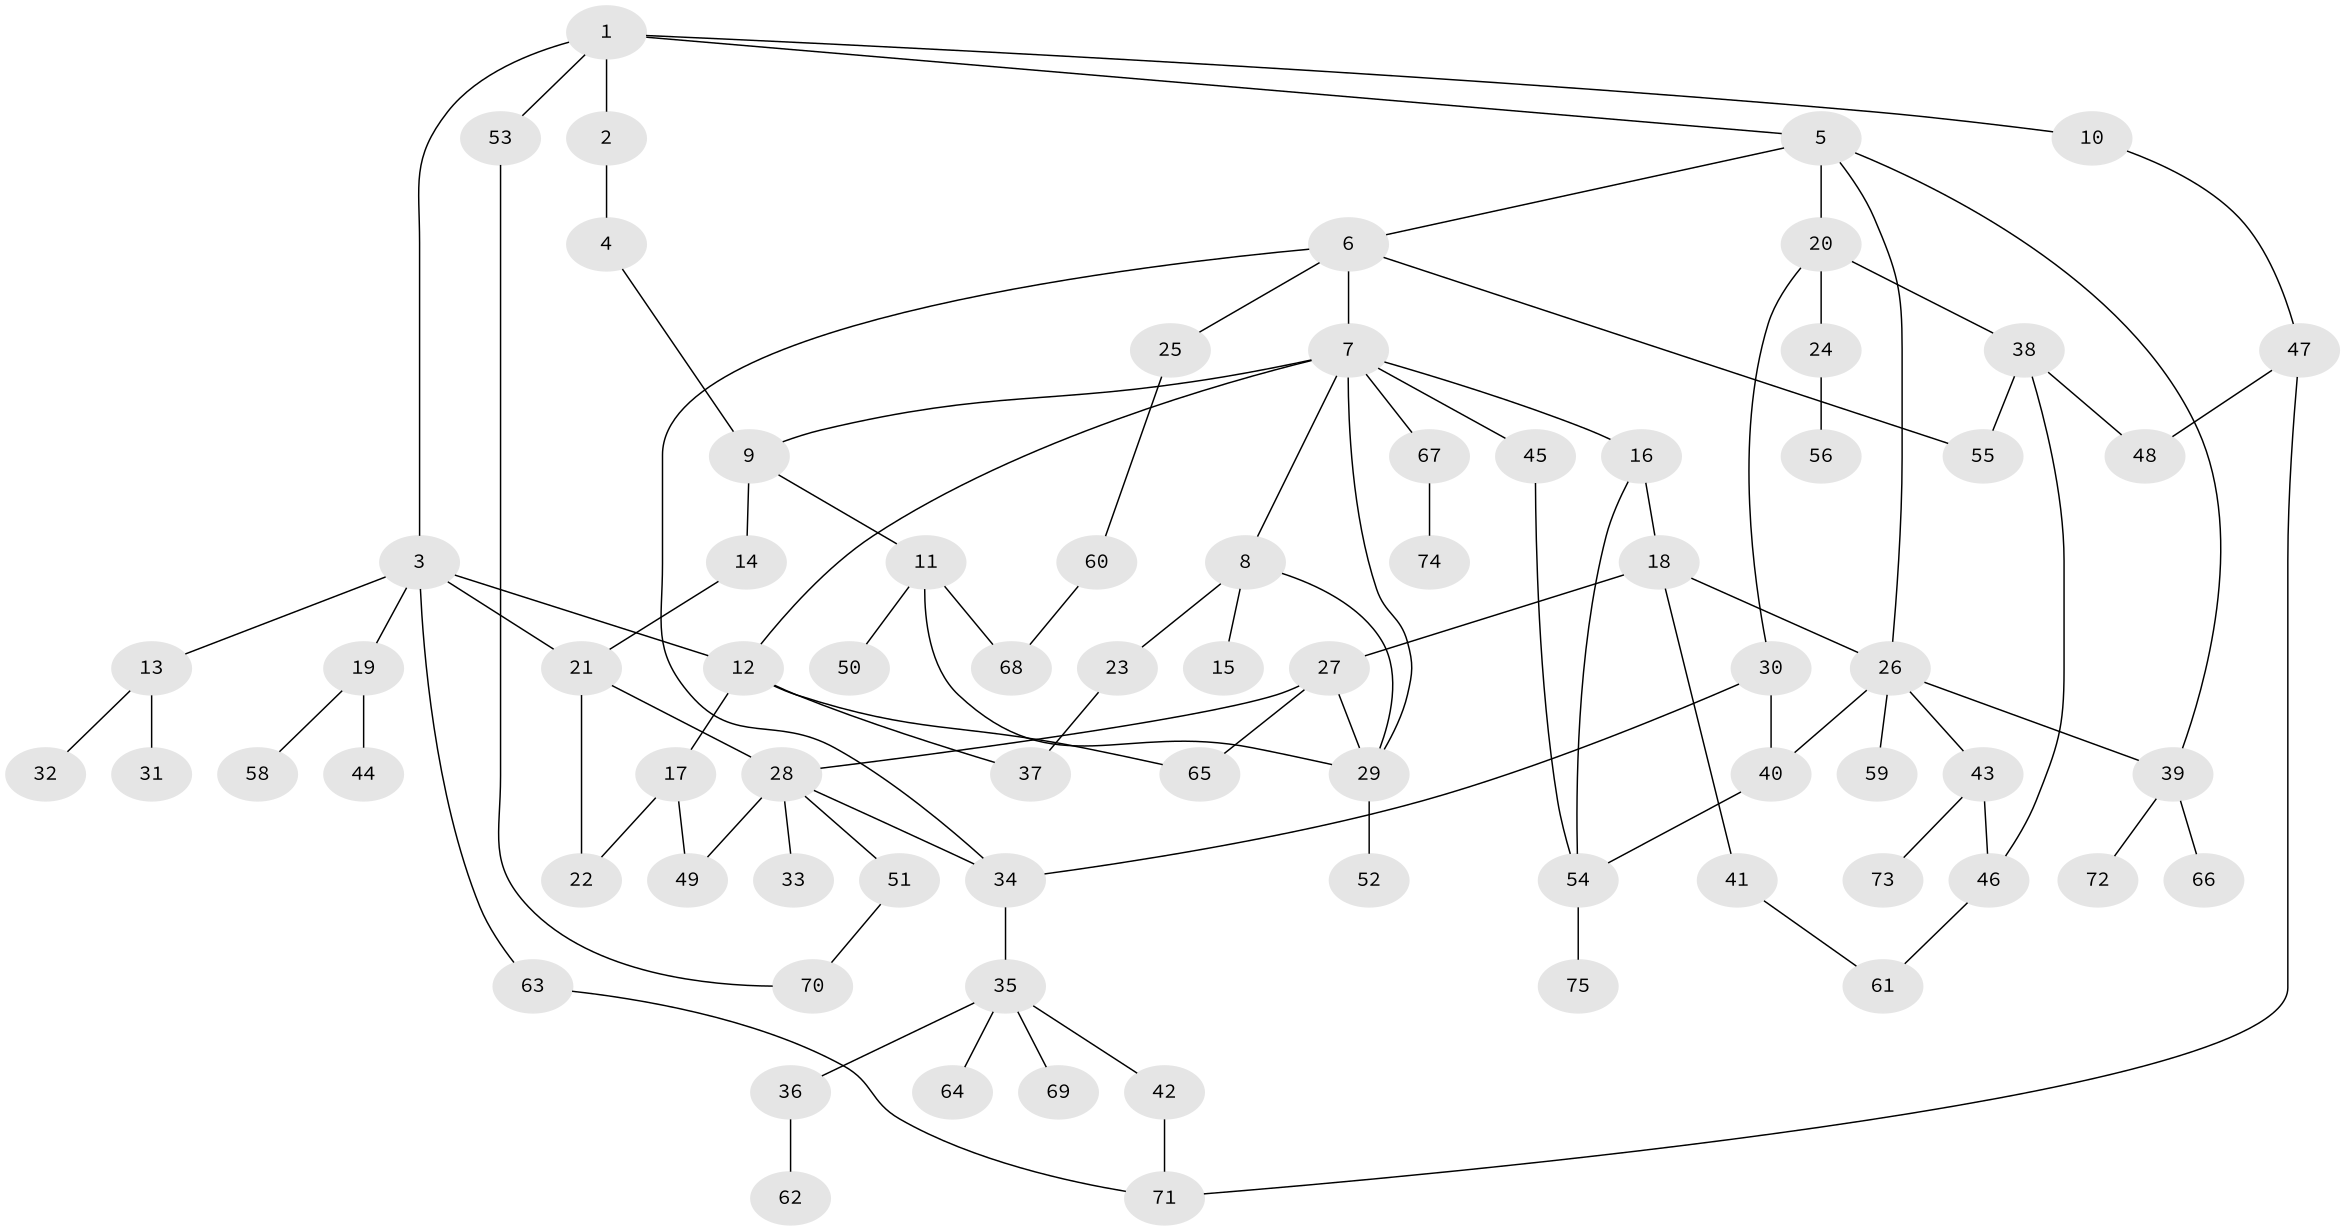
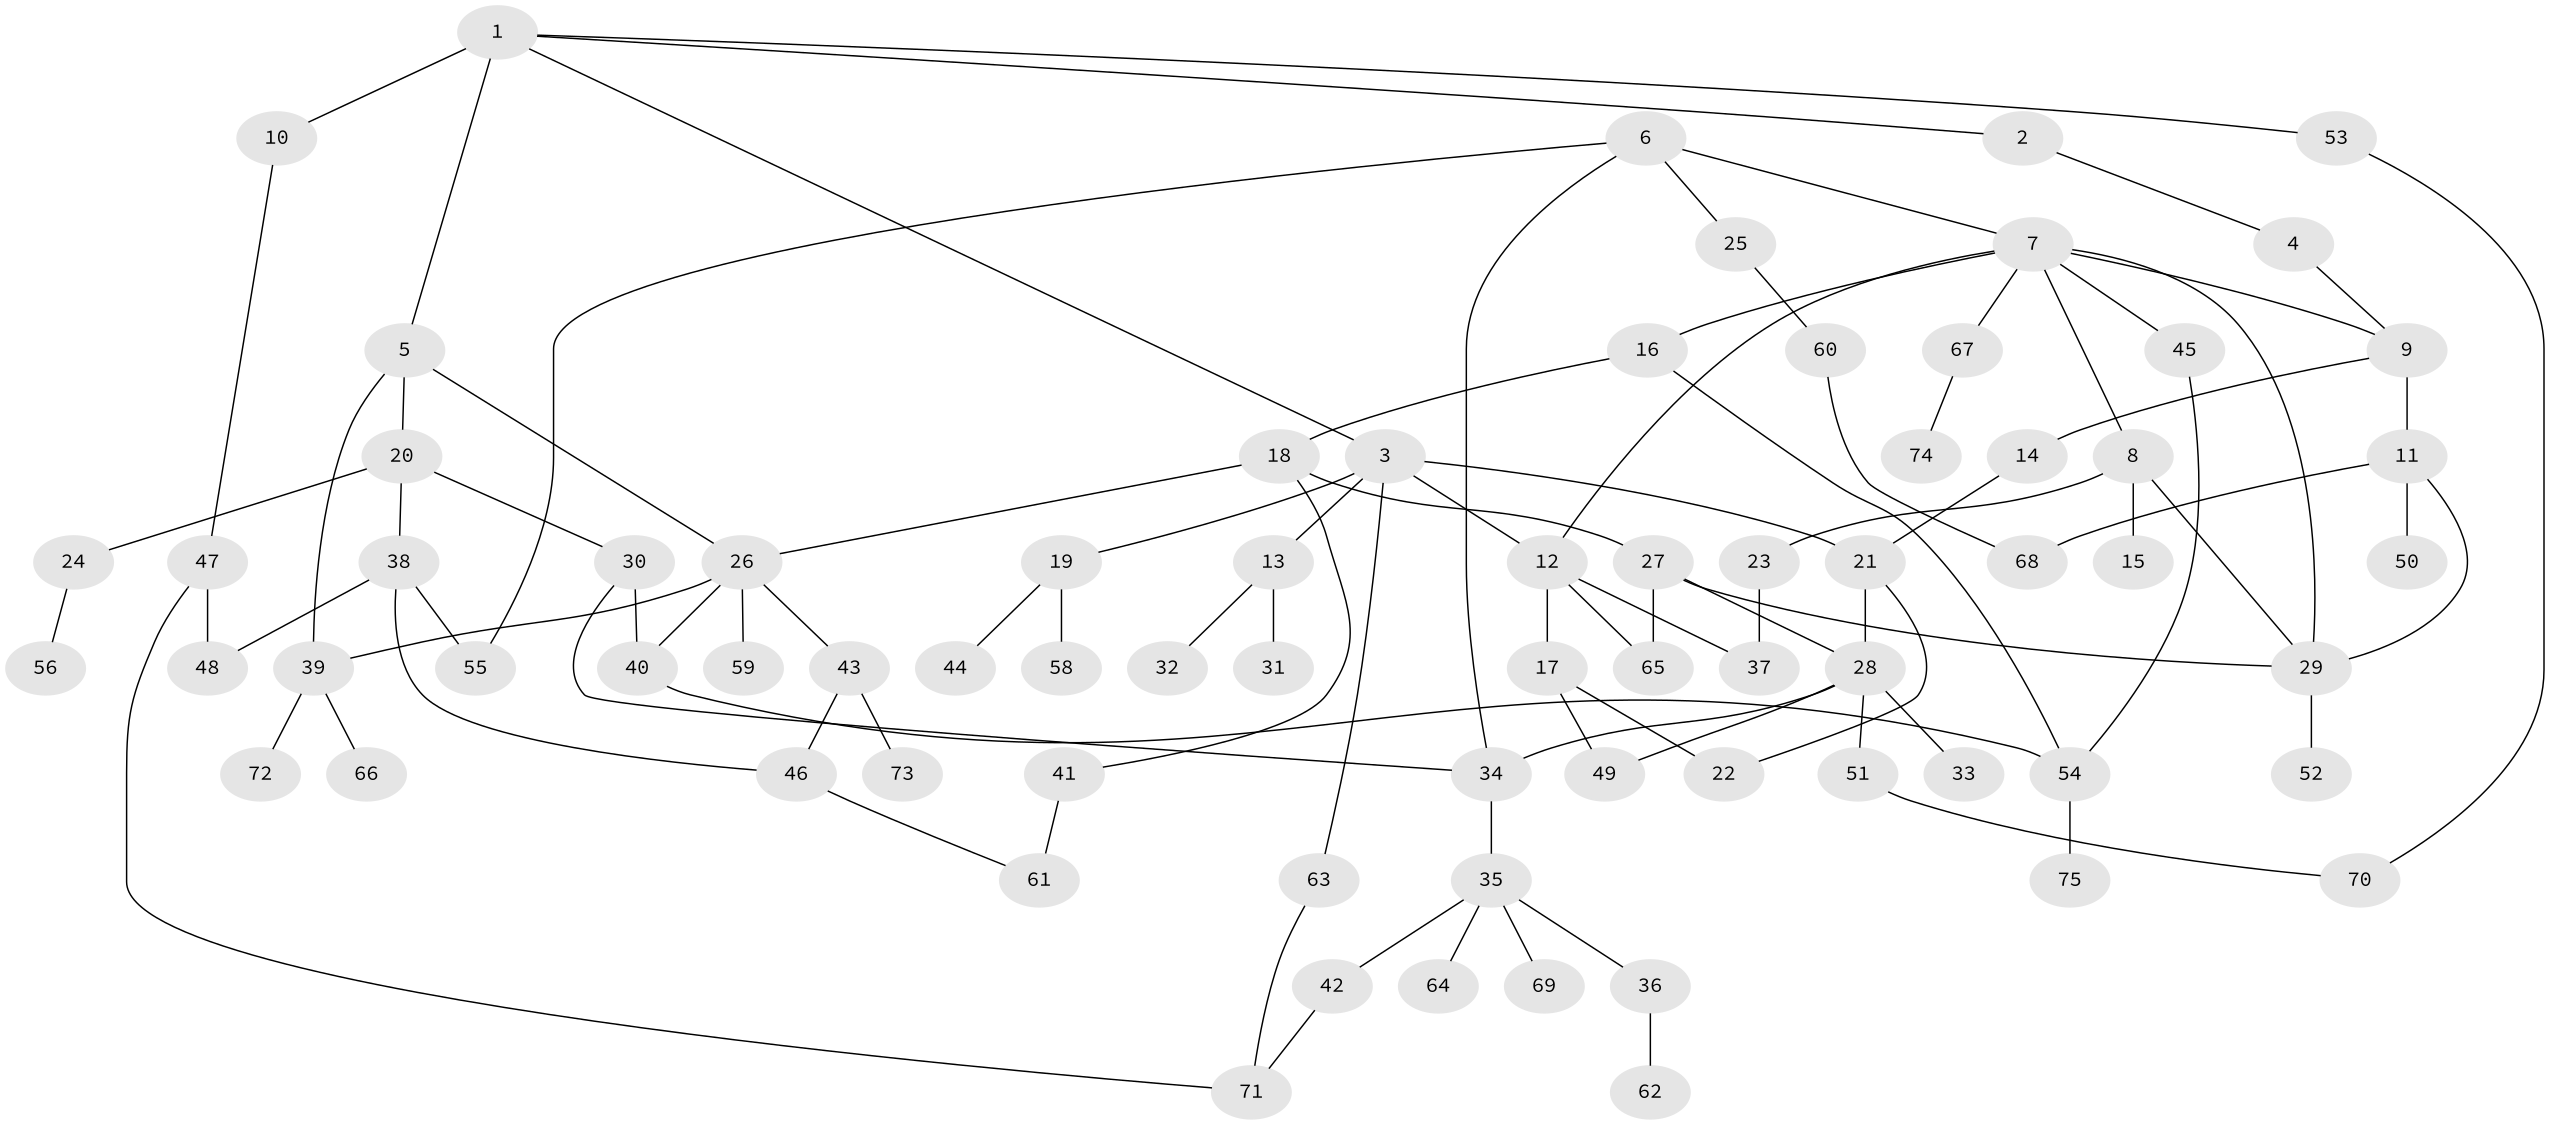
(1585, 191) -> none
